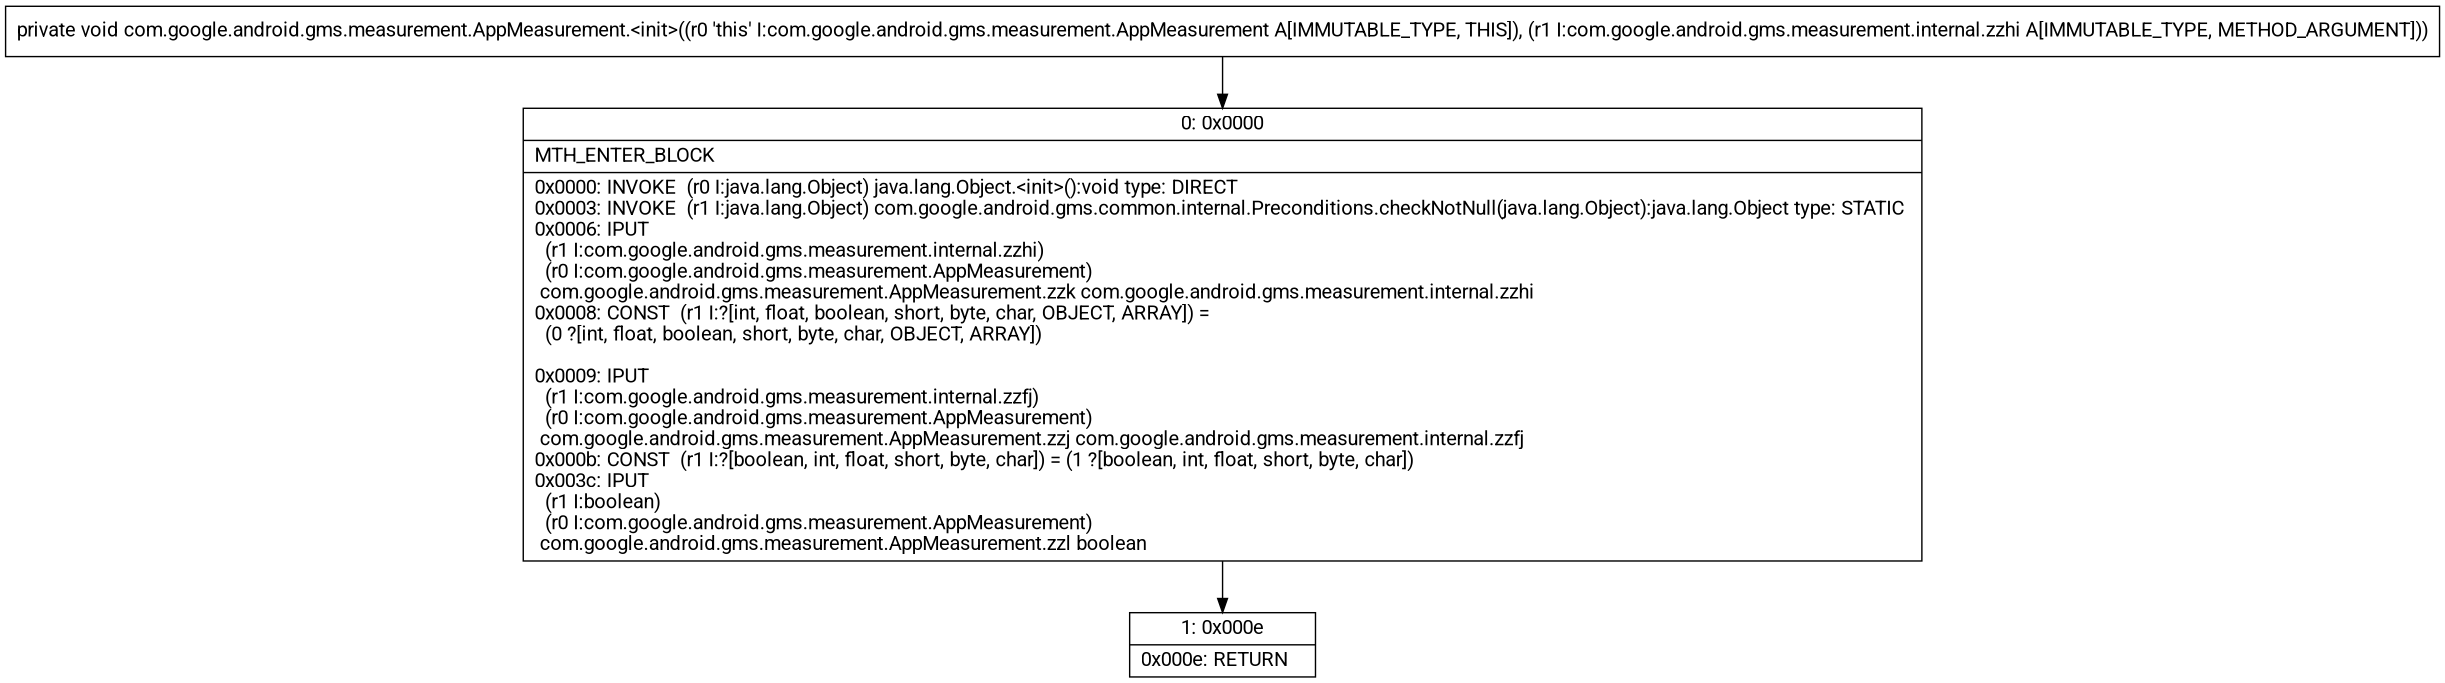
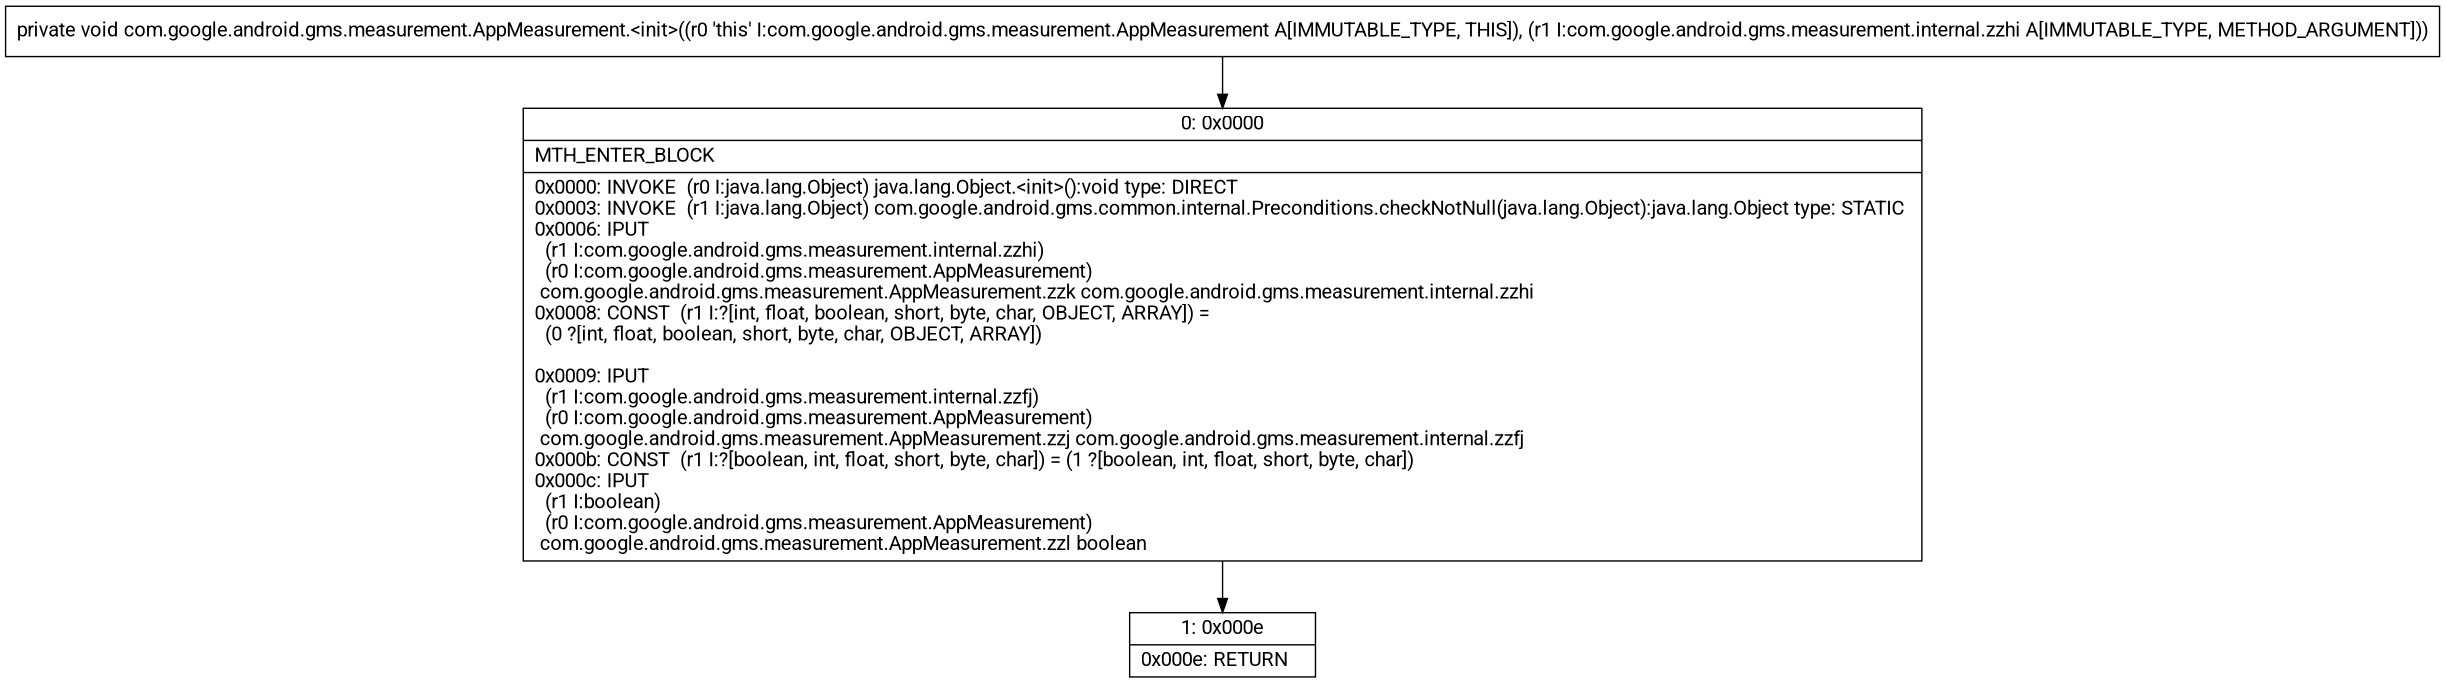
(597, 481) -> (597, 481)
